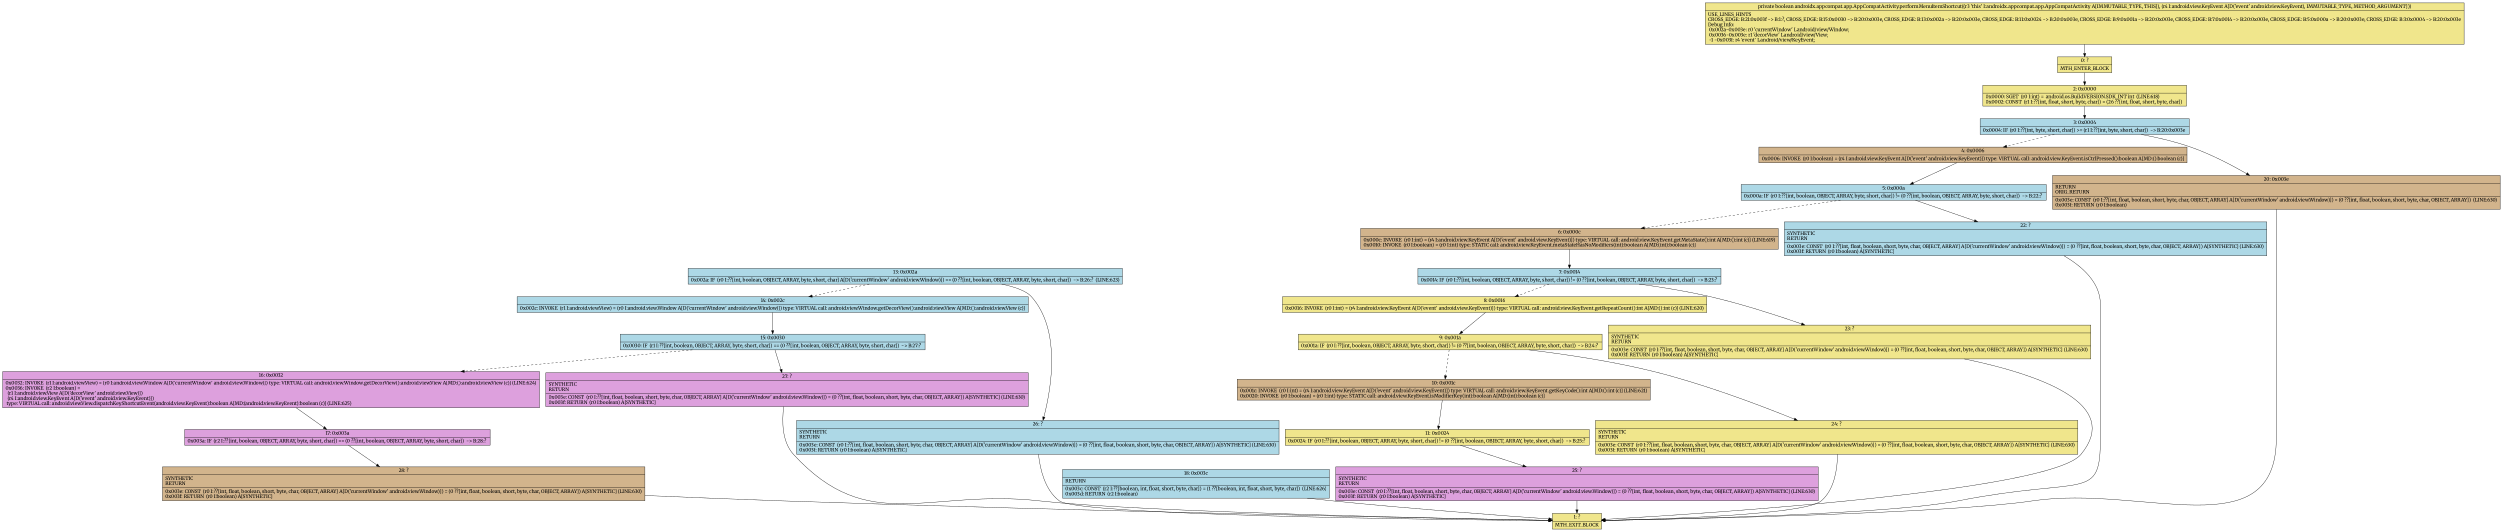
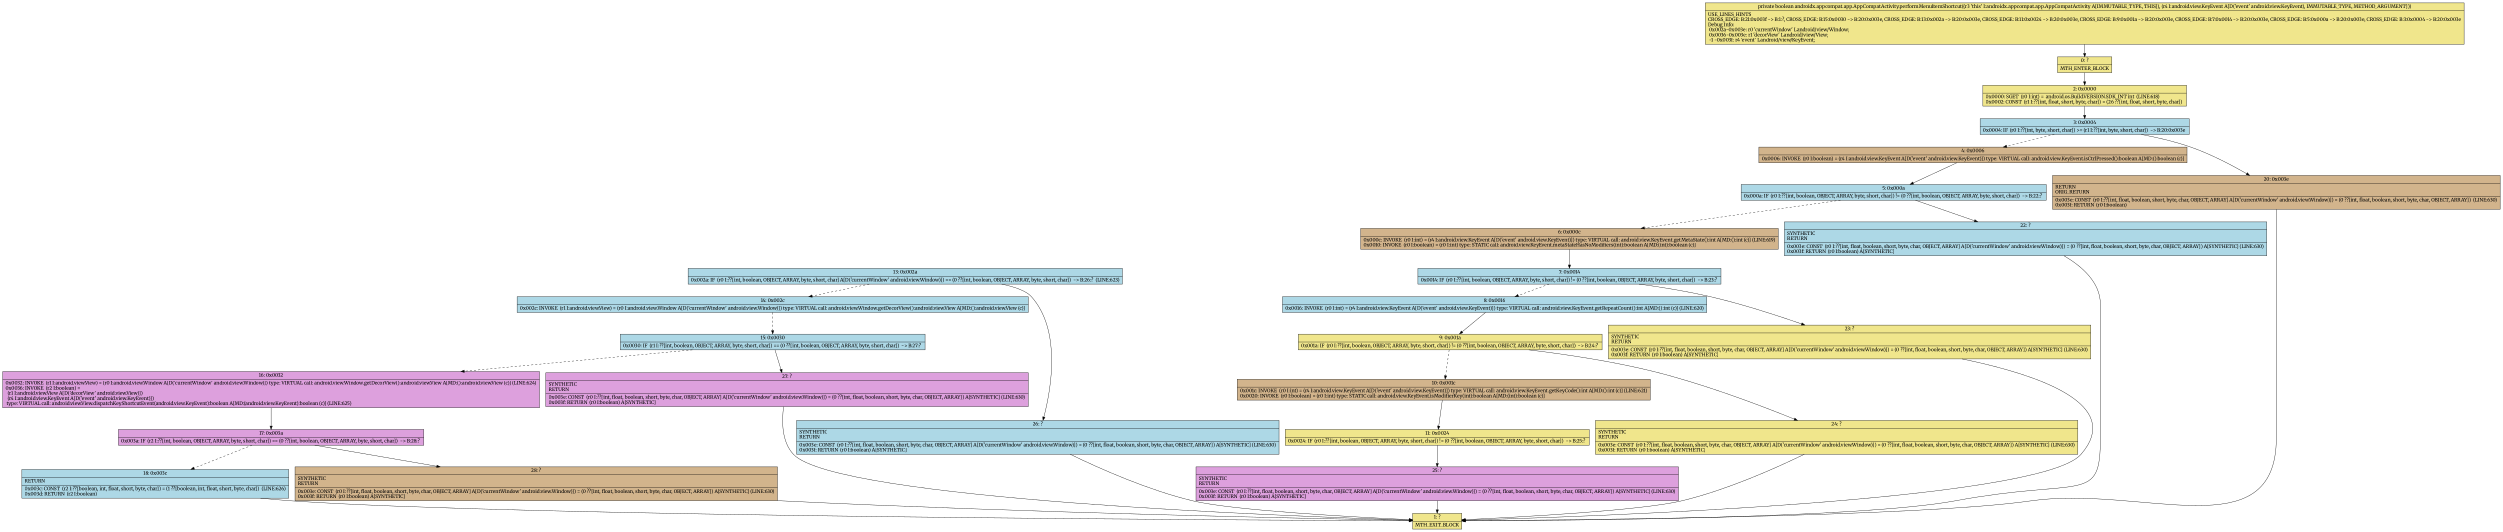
(1495, 305) -> (1495, 305)
(773, 322) -> (773, 322)
none -> (223, 457)
